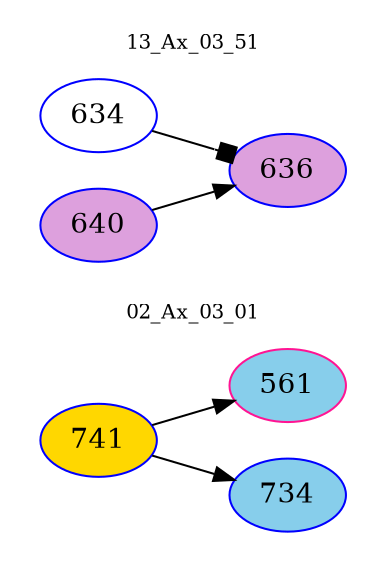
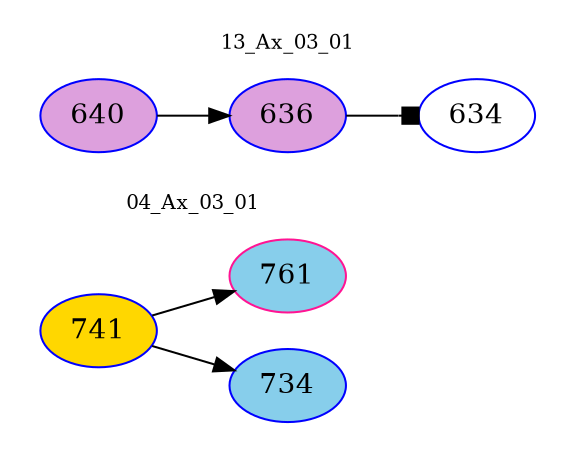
(193, 44) -> (288, 44)
(183, 140) -> (372, 116)
(193, 314) -> (193, 204)
(288, 386) -> (288, 276)
